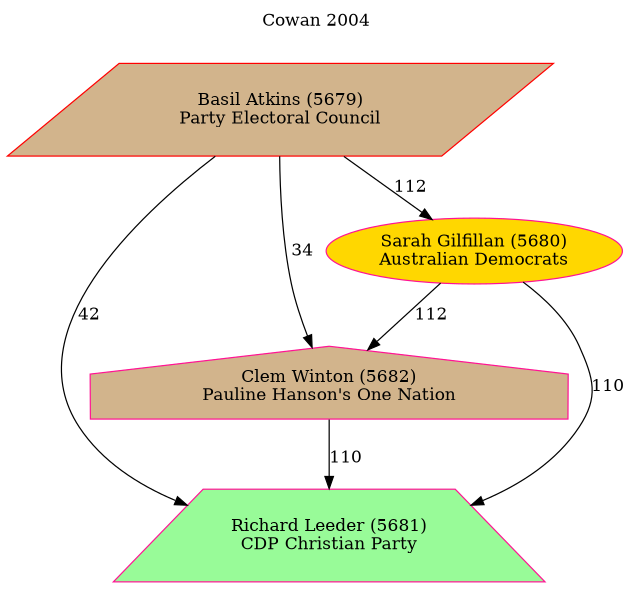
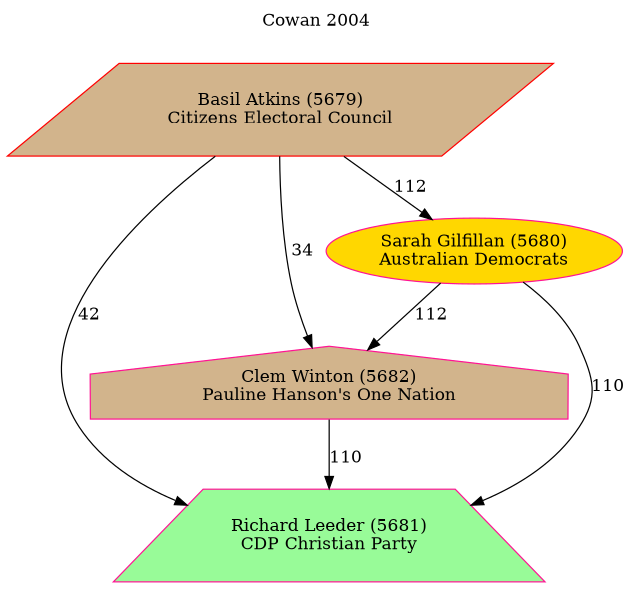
(280, 110) -> (280, 110)
